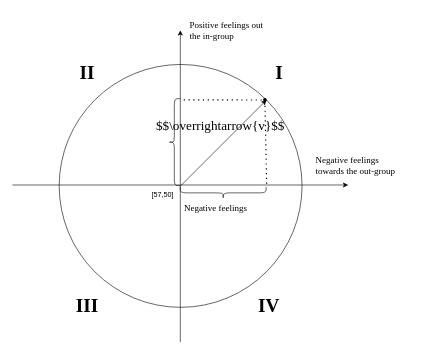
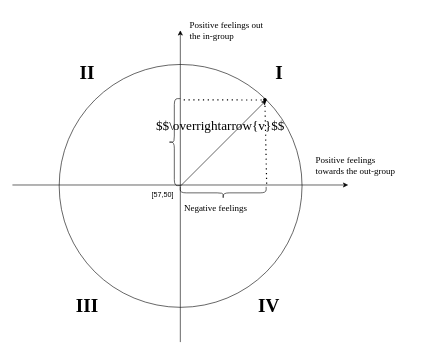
(354, 161) -> (353, 161)
